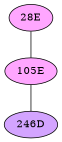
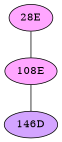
(31, 71) -> (31, 71)
(31, 125) -> (31, 125)
